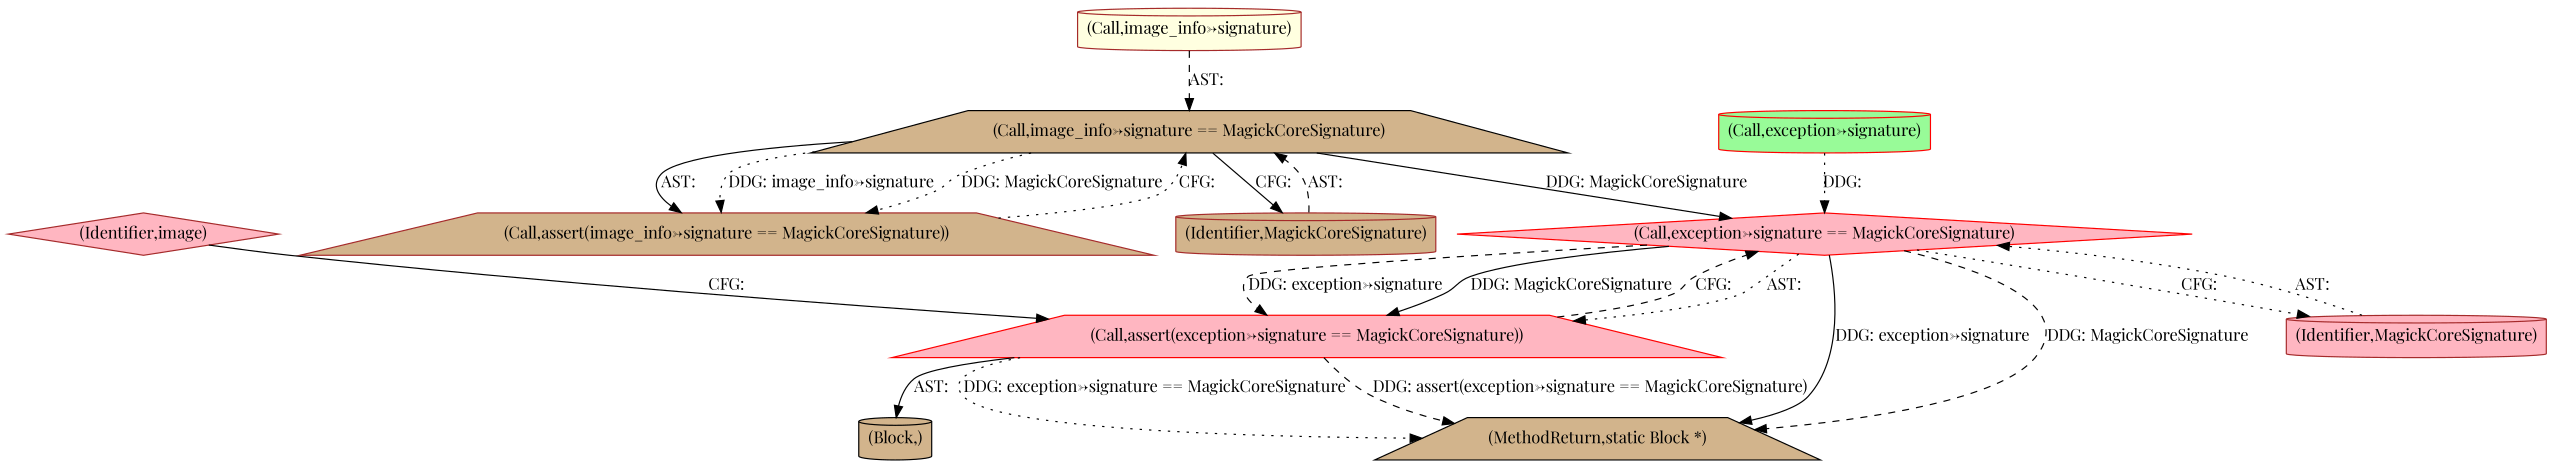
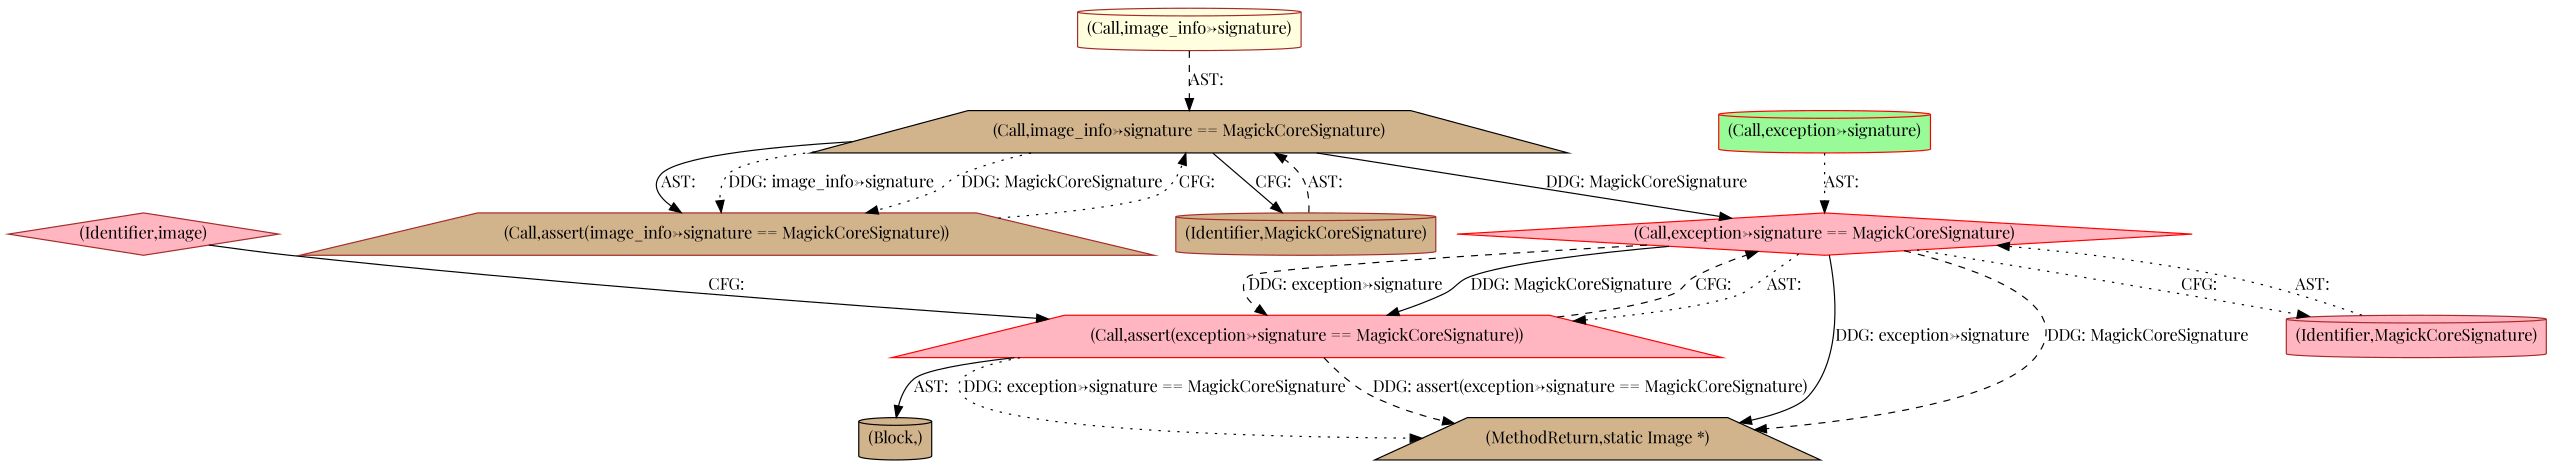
(1845, 183) -> (1845, 183)
(1598, 439) -> (1598, 439)
